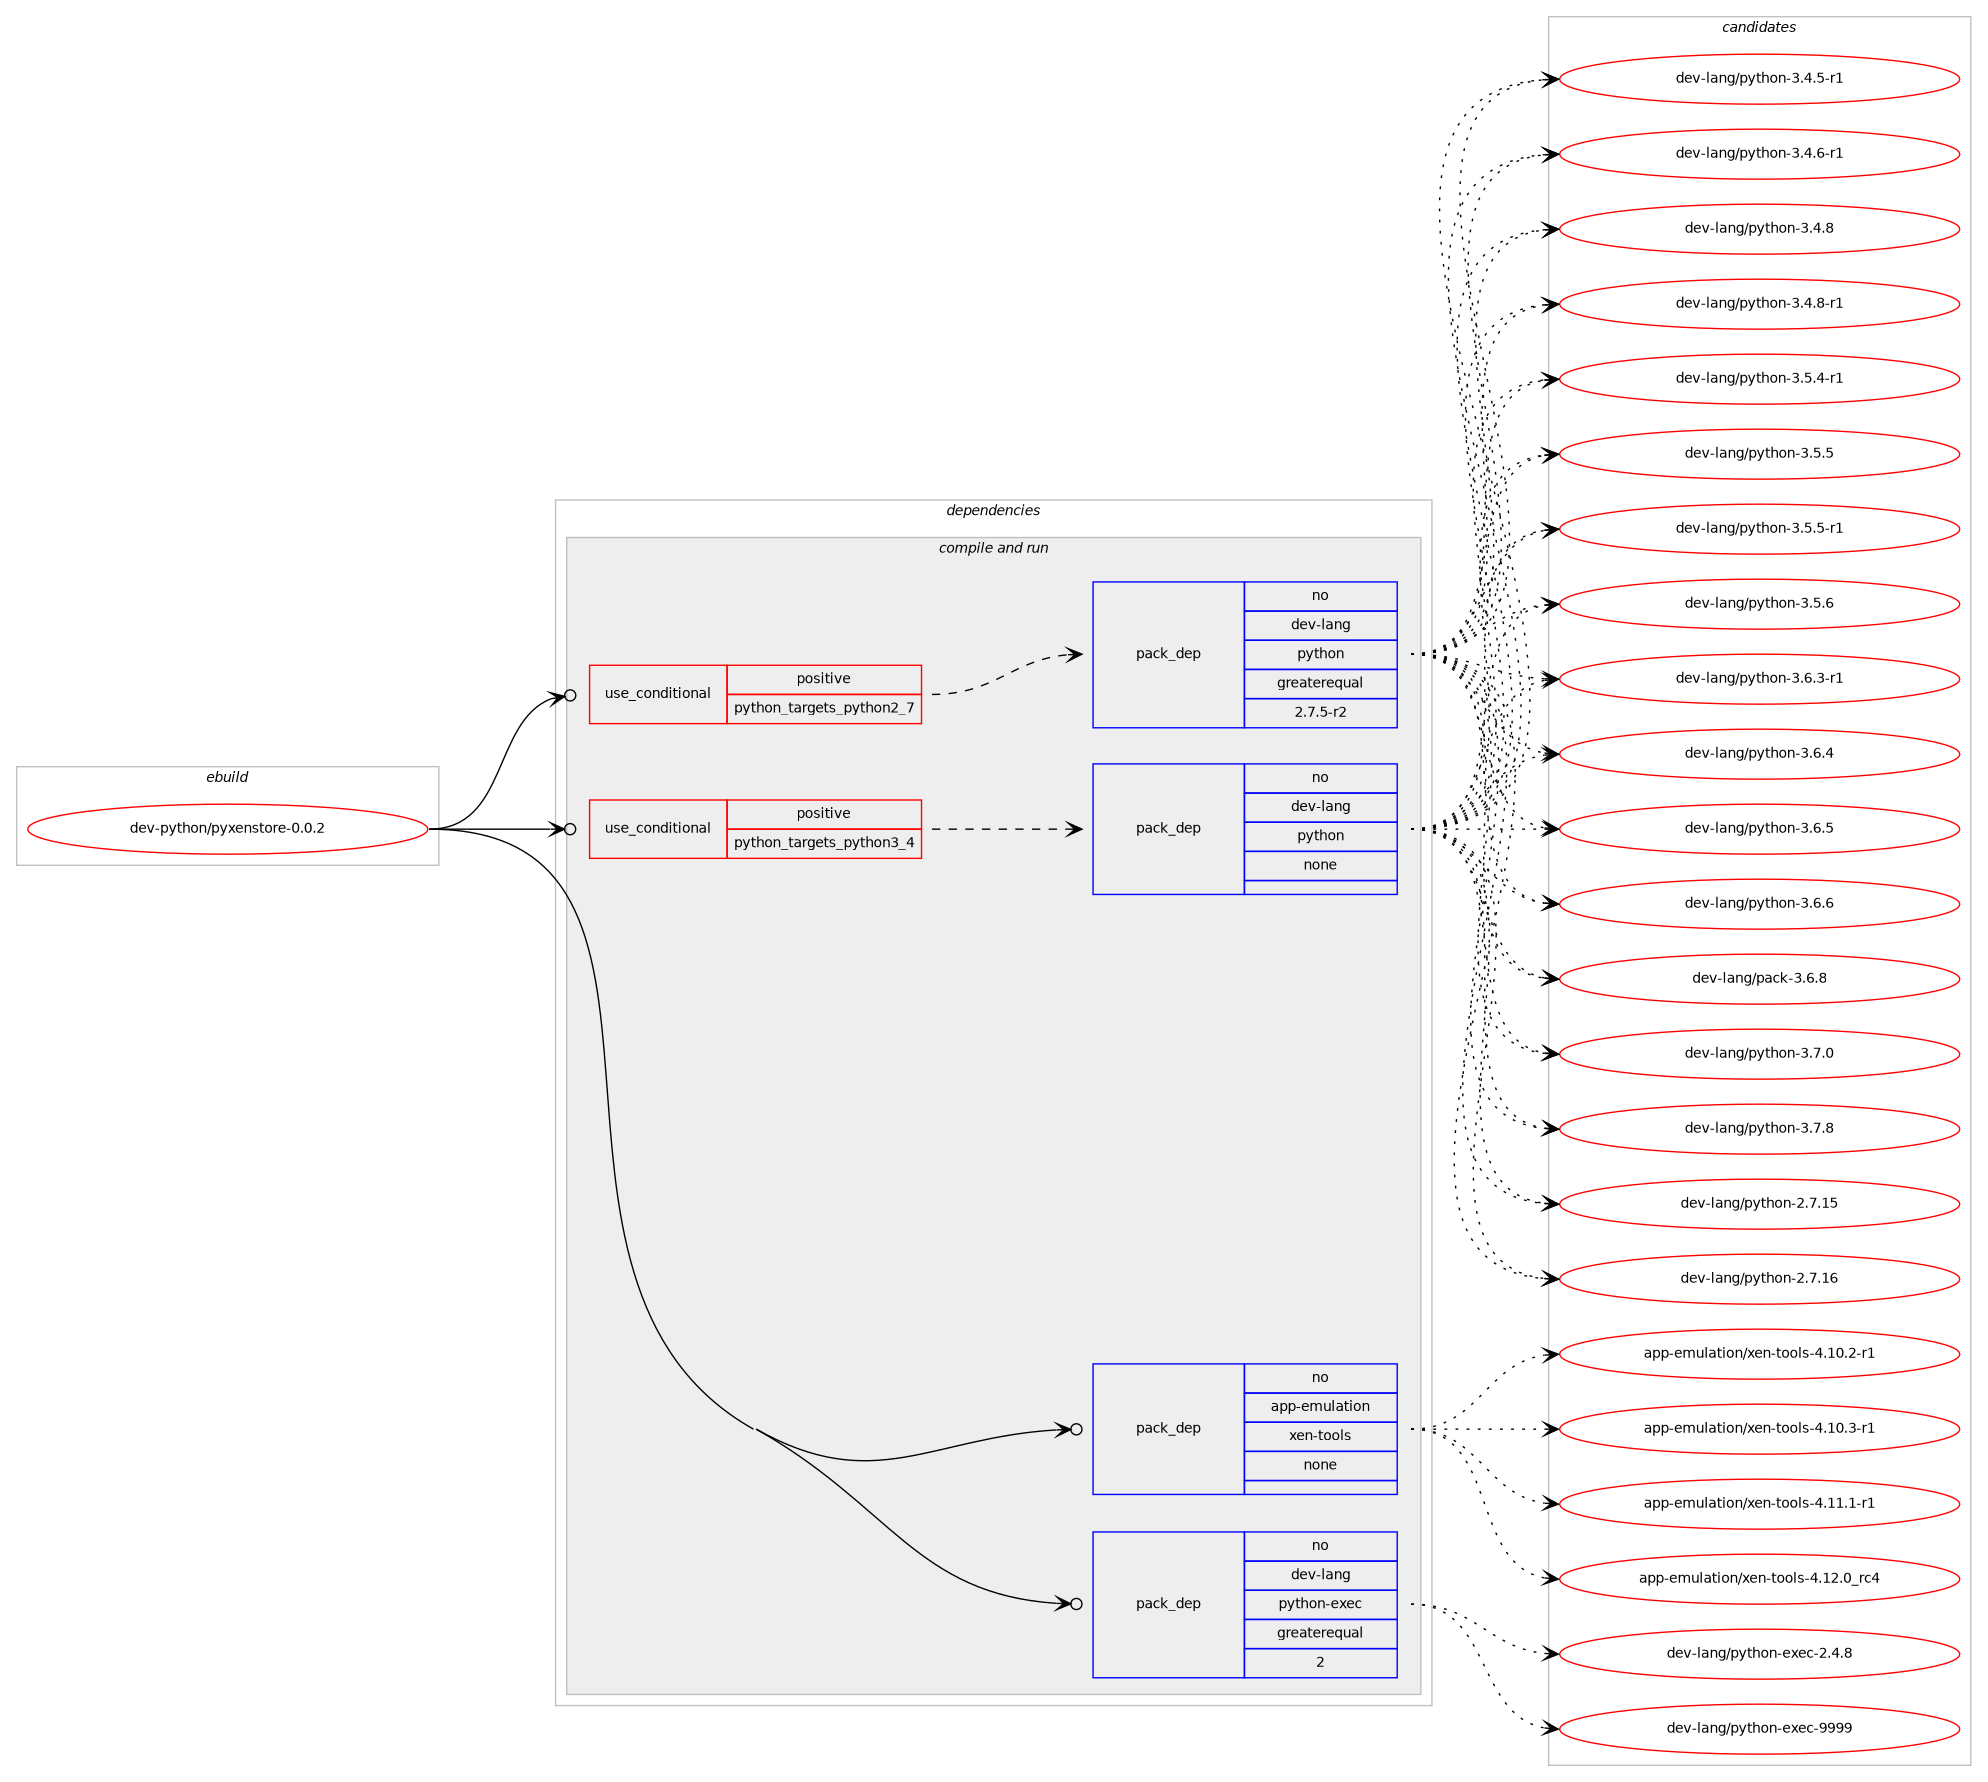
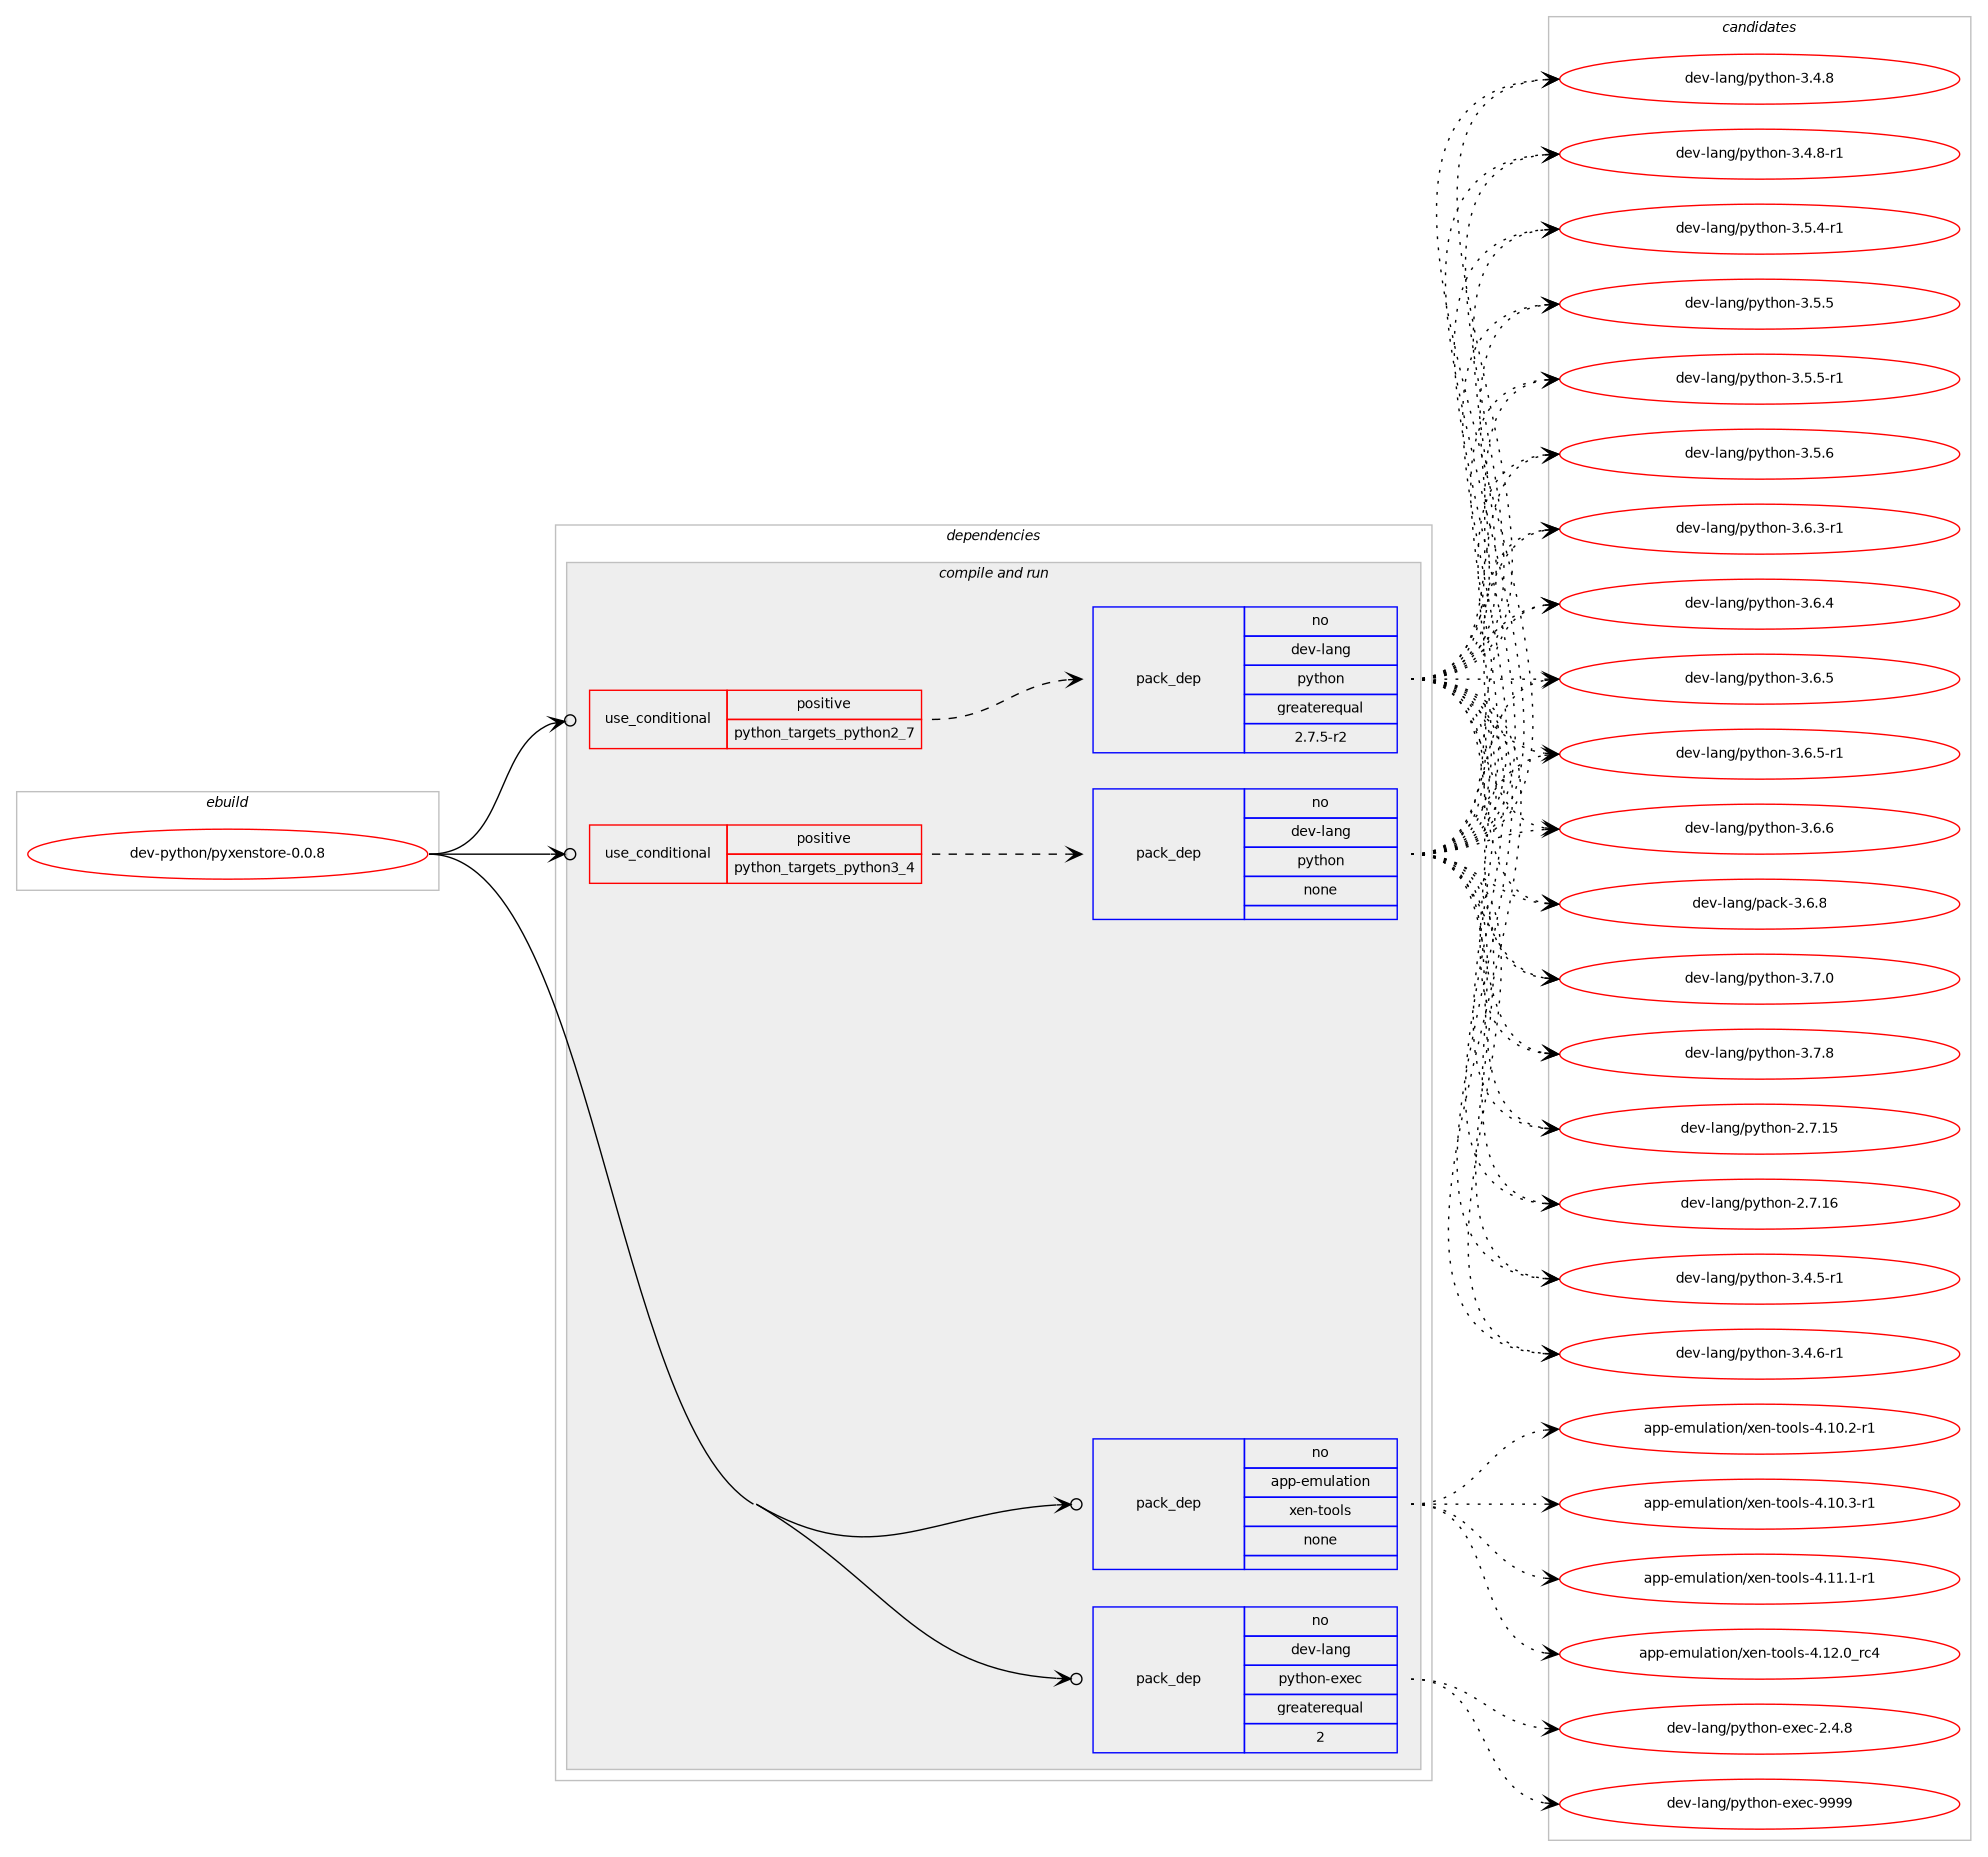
none -> (1760, 754)
(228, 829) -> (228, 854)
